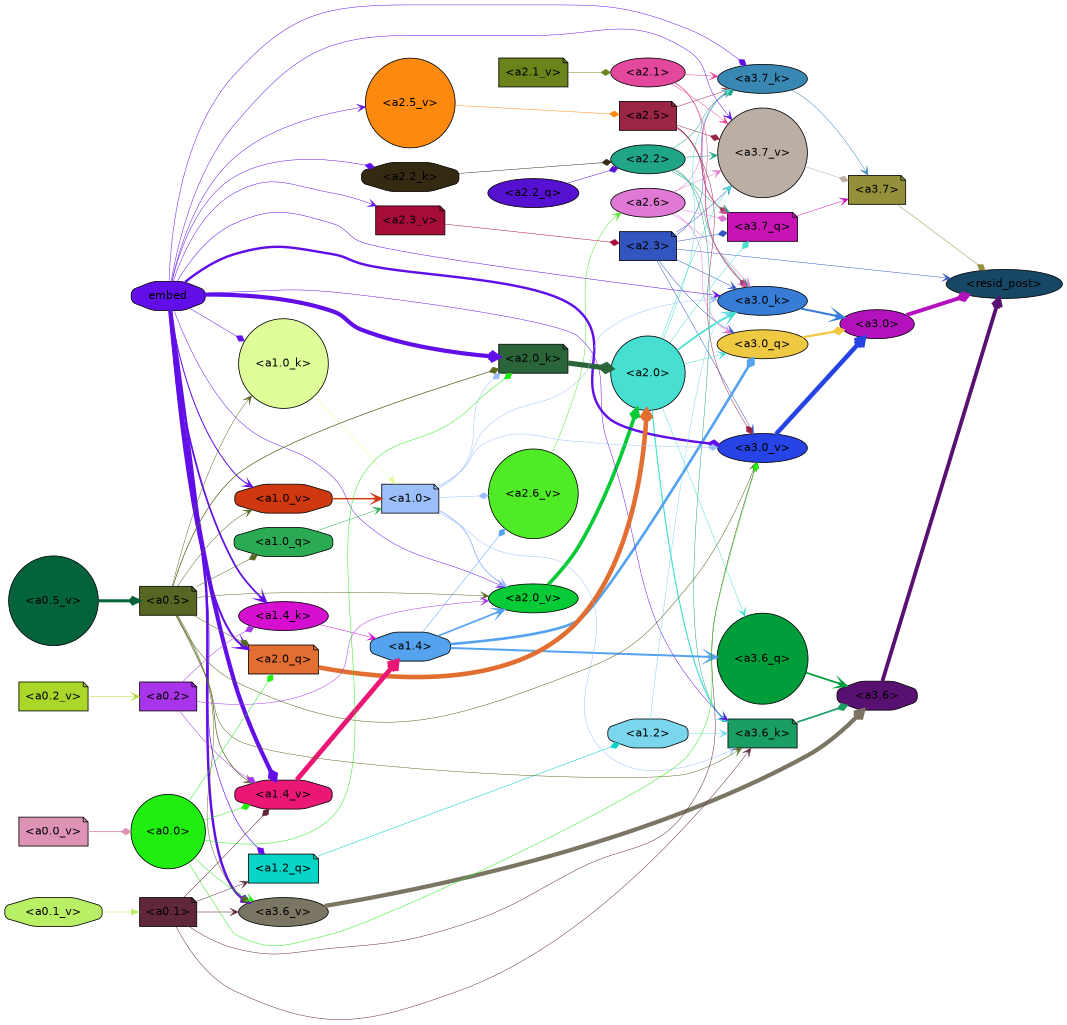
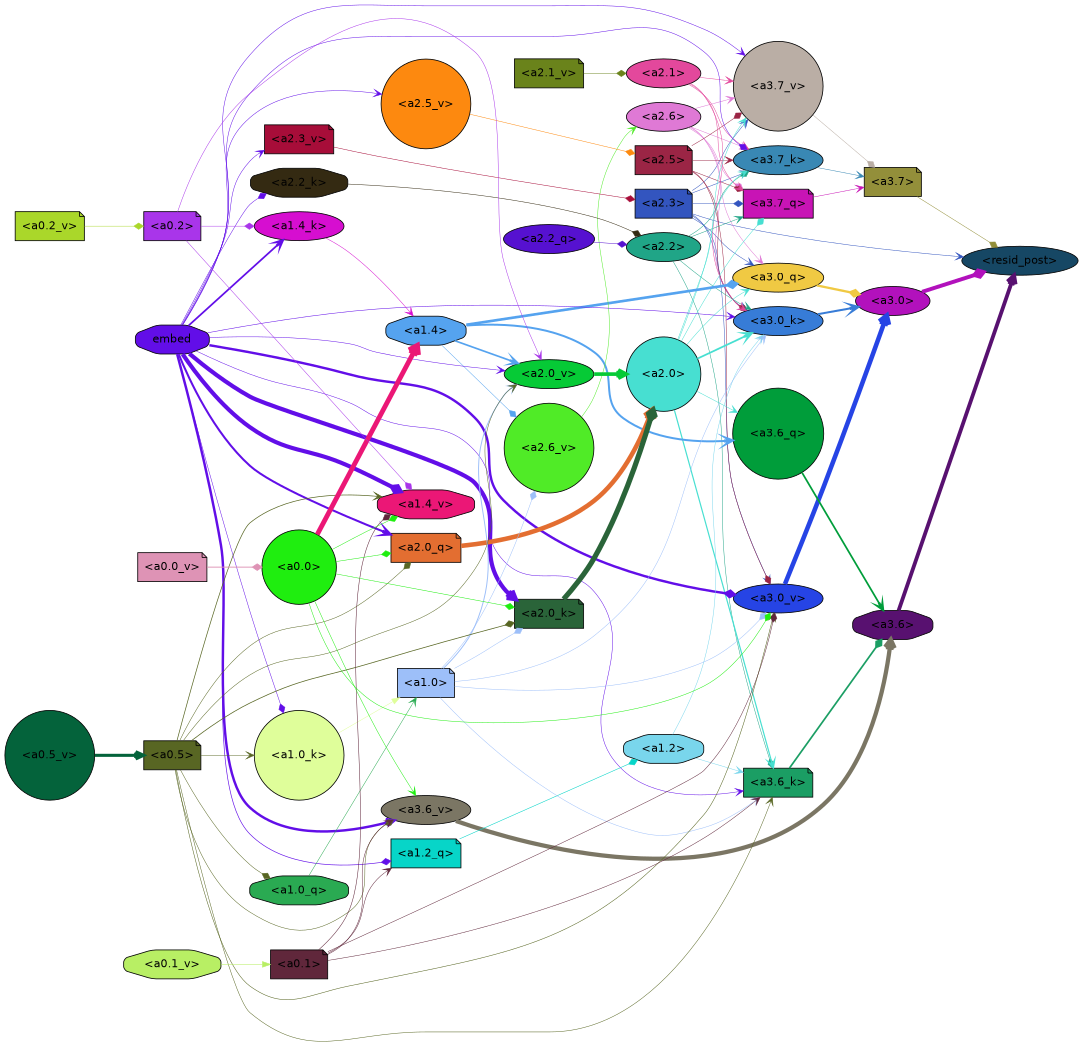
(697, 157) -> none
(283, 499) -> none
(110, 697) -> (109, 226)
(344, 724) -> (363, 448)
